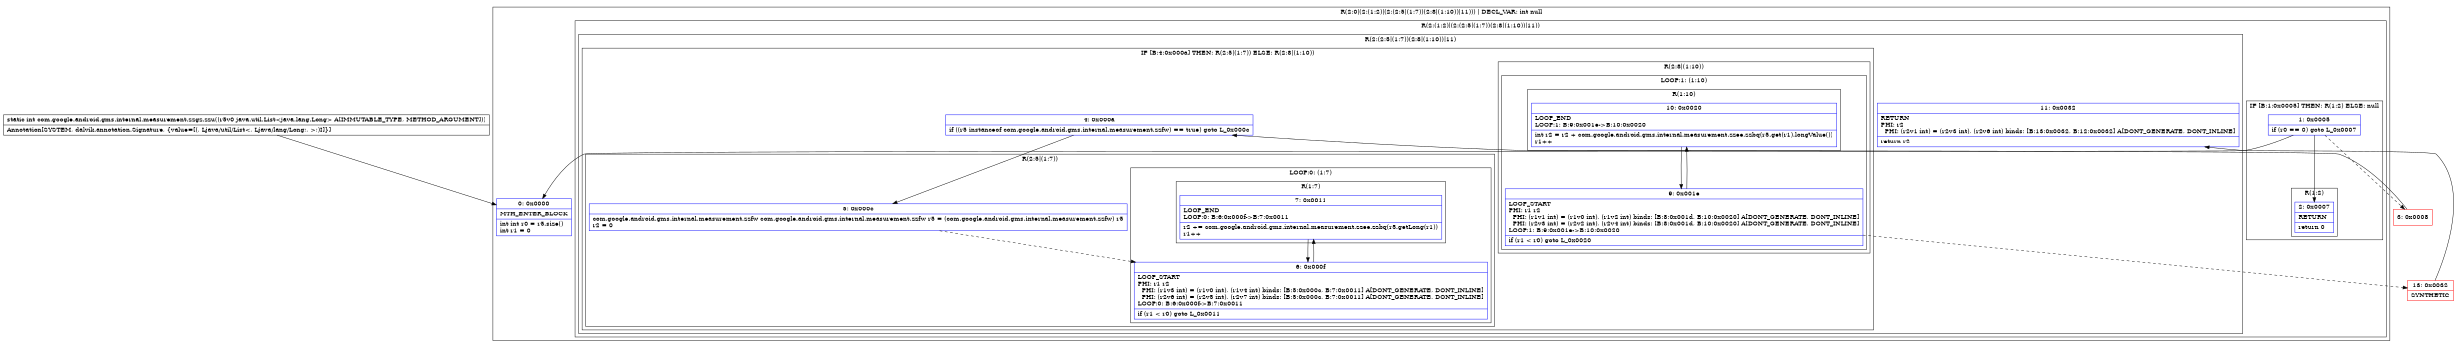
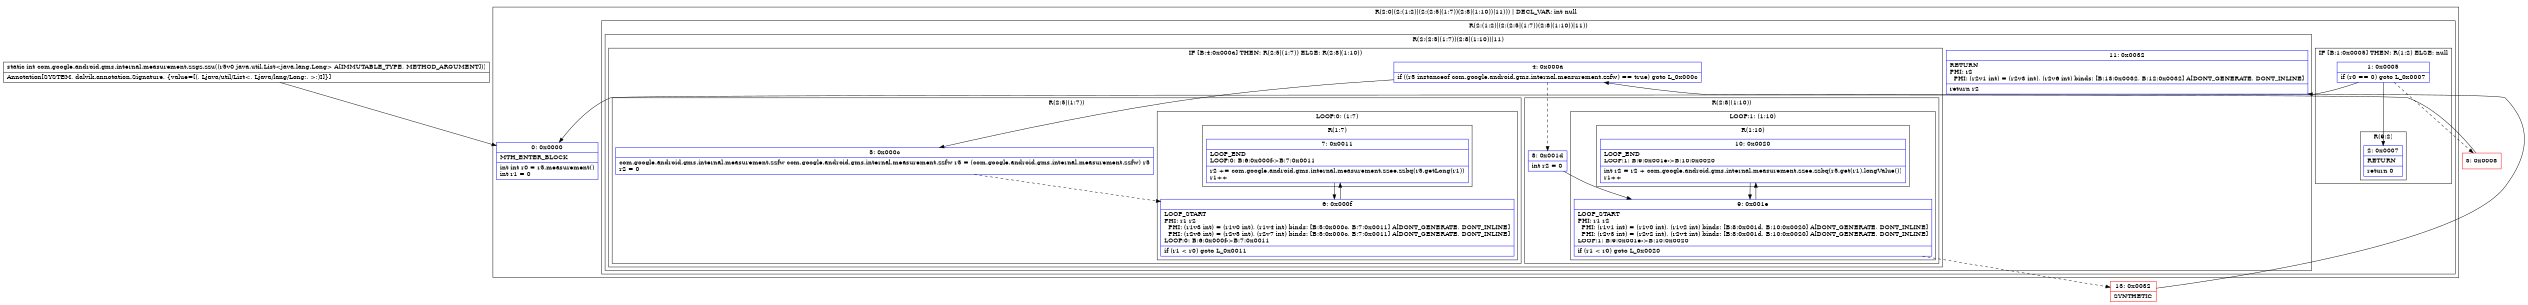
none -> (1548, 161)
(2314, 193) -> (2383, 137)
(532, 224) -> (547, 168)
